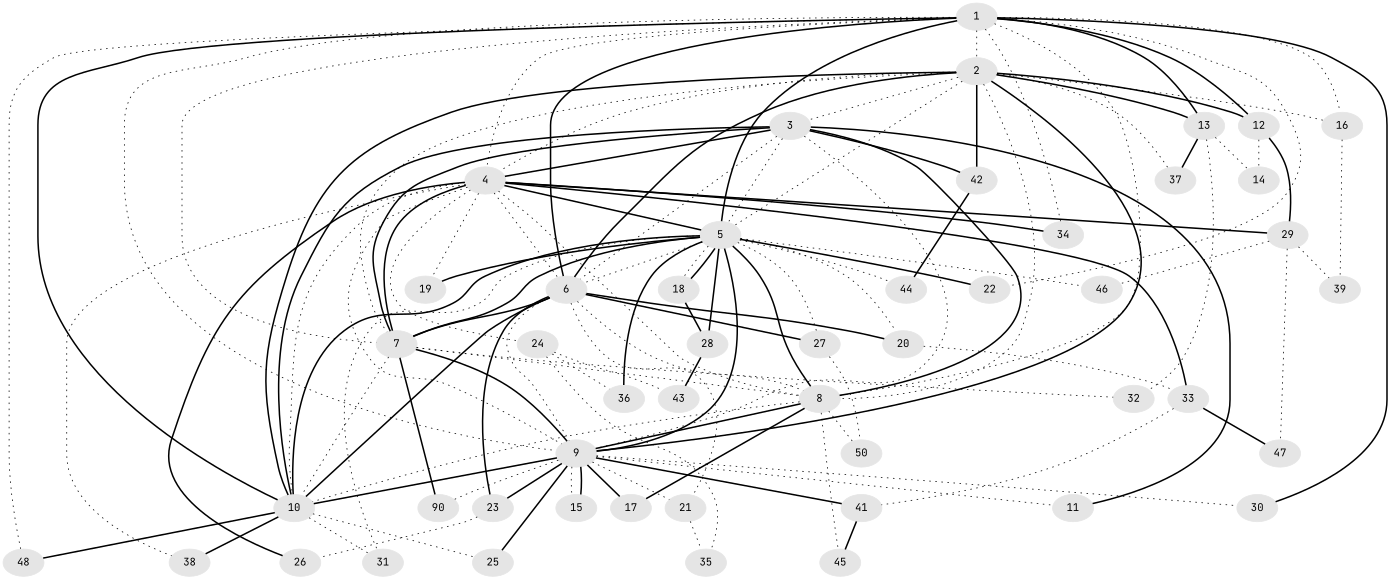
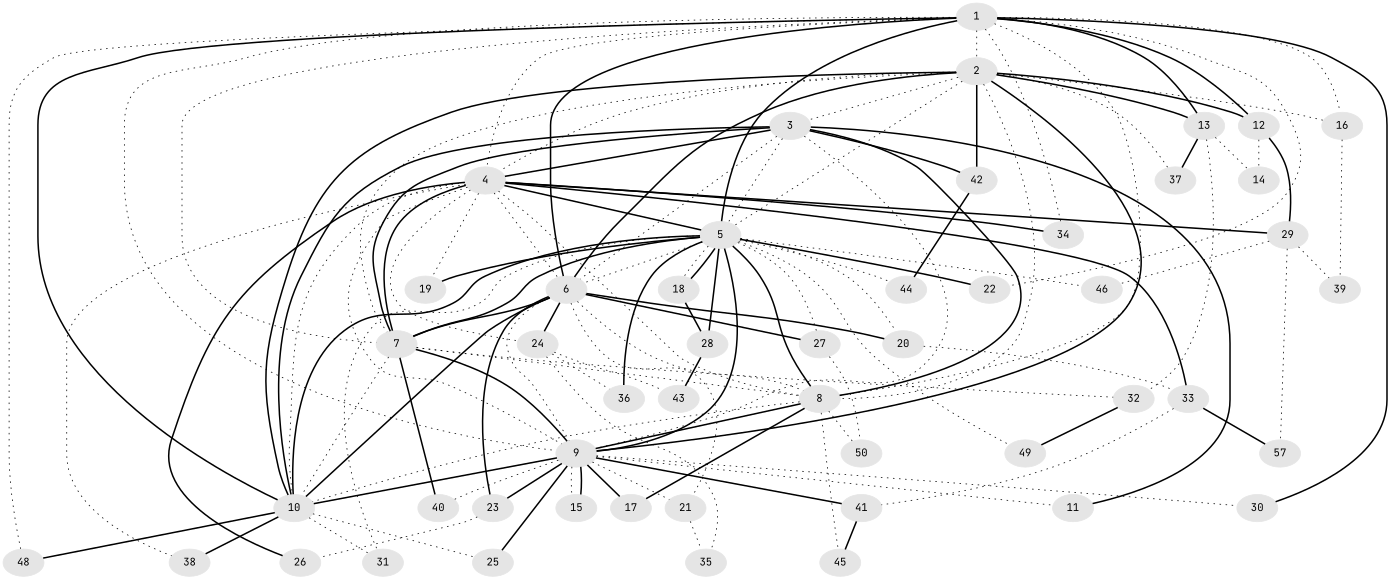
none -> (552, 317)
none -> (1025, 453)
(1280, 453) -> (1280, 453)
(438, 508) -> (438, 508)
